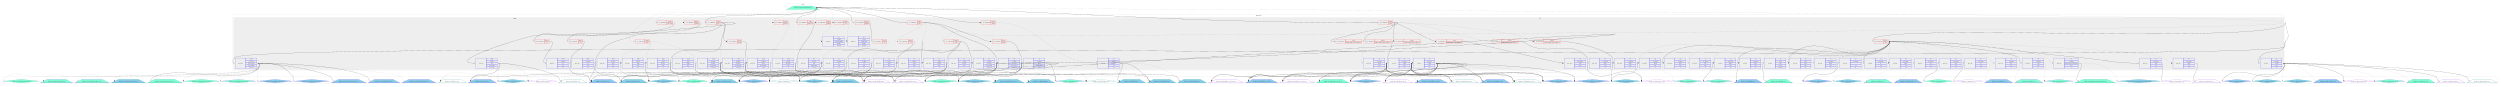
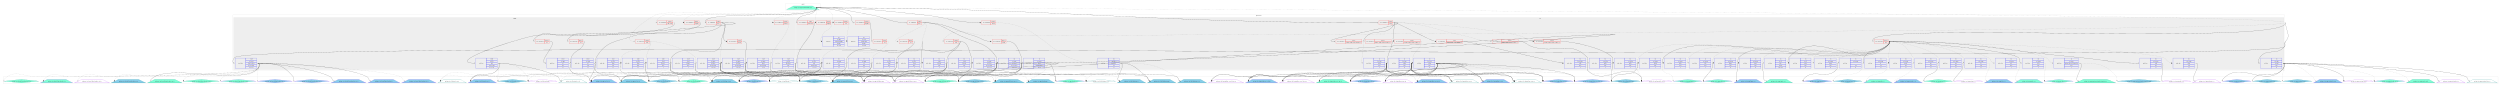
(92, 81) -> (92, 81)
